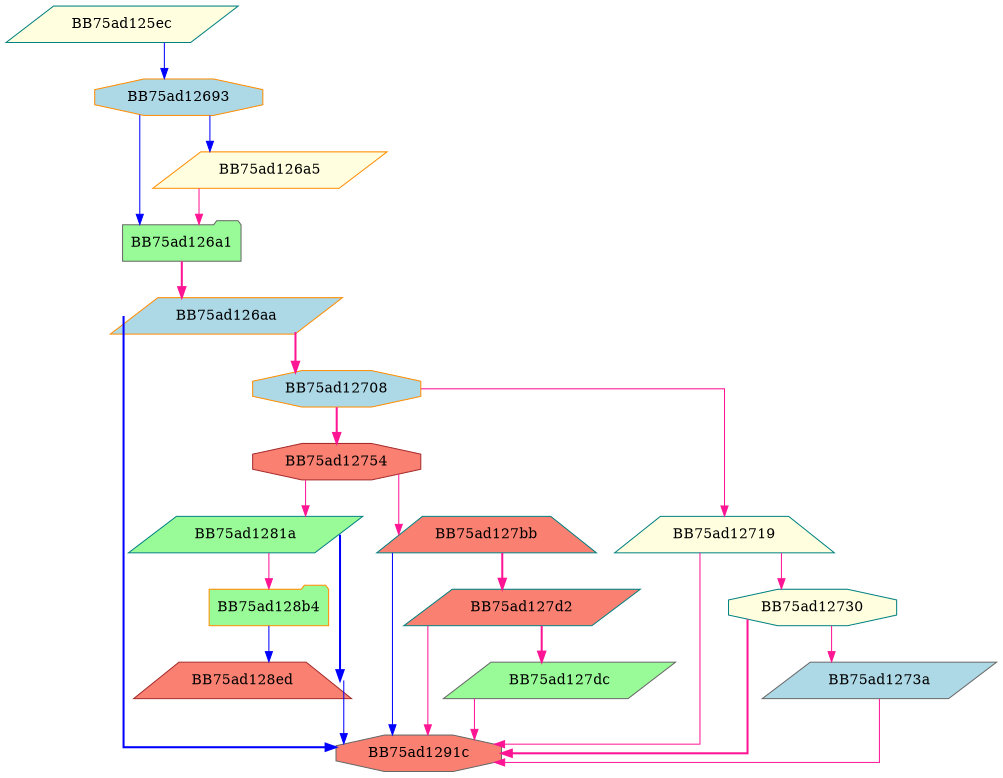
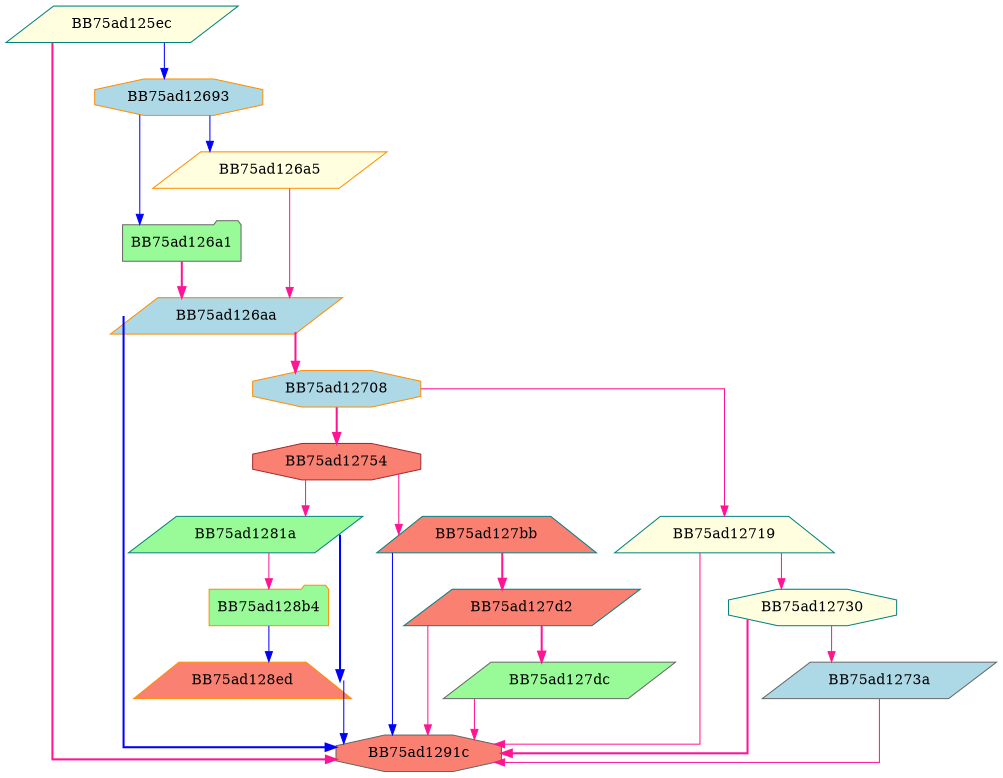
(199, 201) -> (290, 238)
none -> (52, 538)
(243, 680) -> (243, 680)
